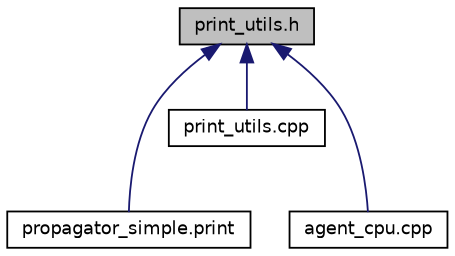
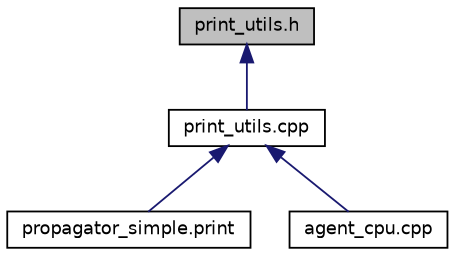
(146, 123) -> (181, 185)
(348, 123) -> (315, 185)
